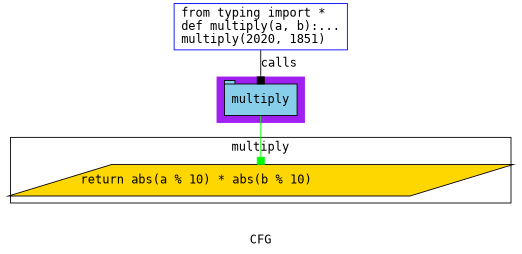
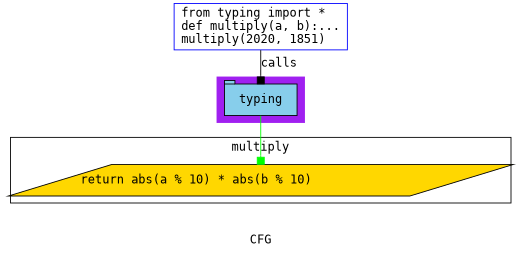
(261, 100) -> (261, 100)
